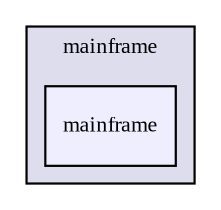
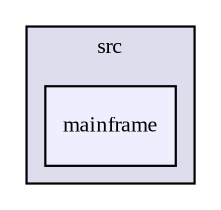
(111, 48) -> (111, 48)
